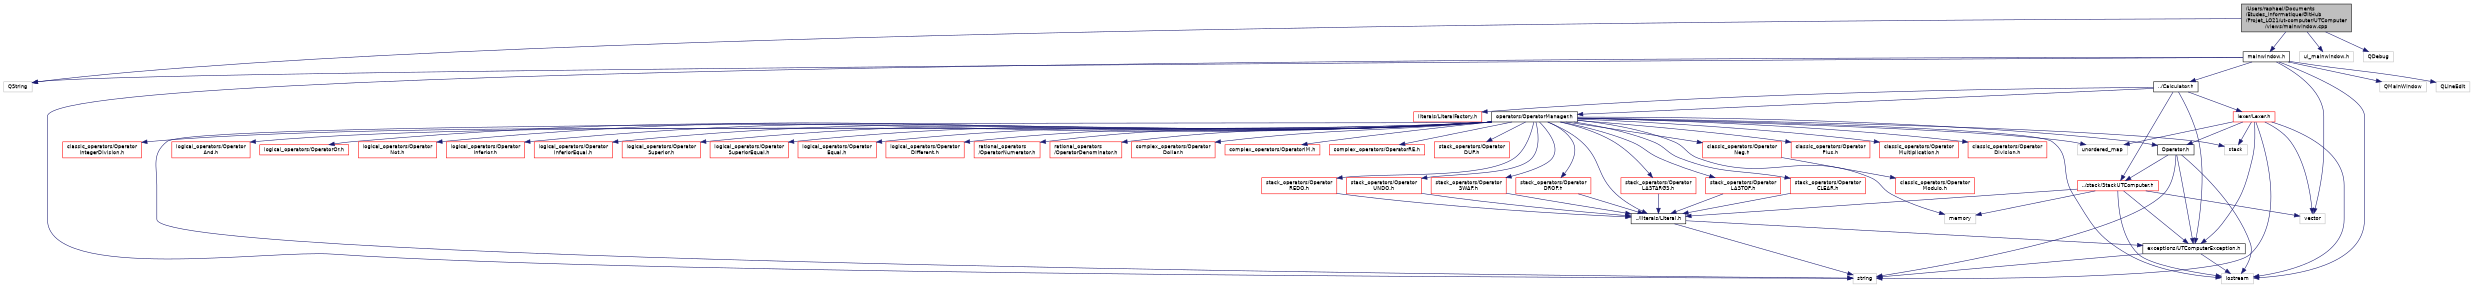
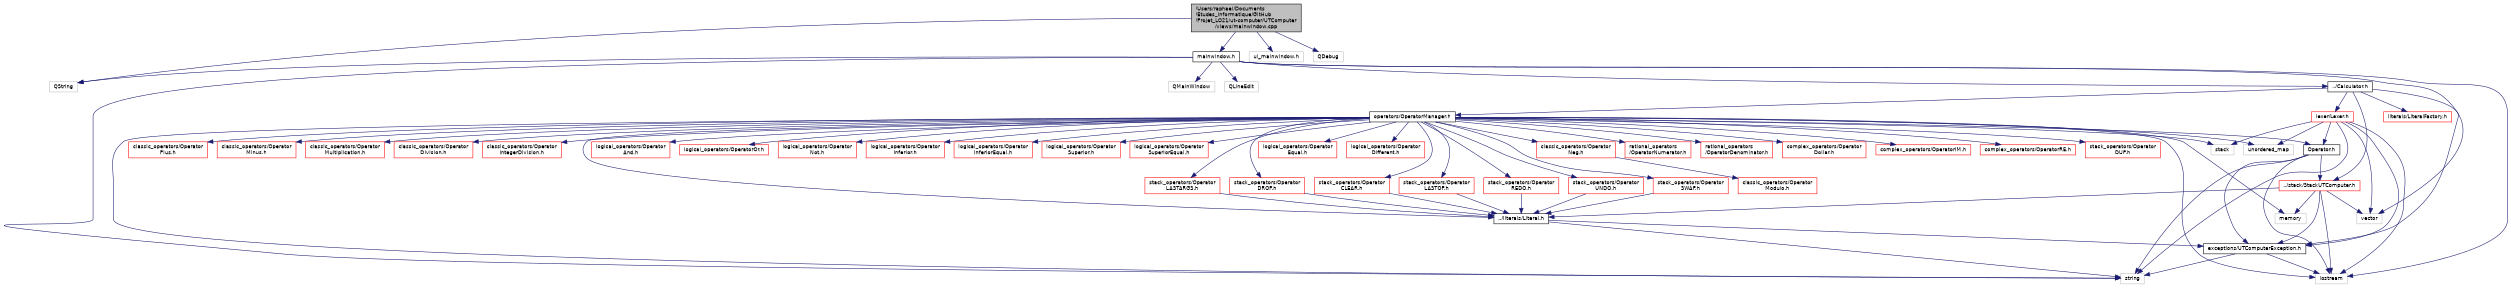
none -> (257, 150)
